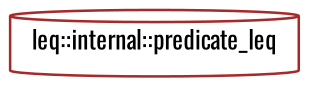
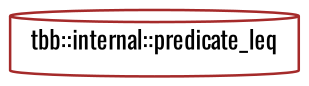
(154, 43) -> (154, 43)
